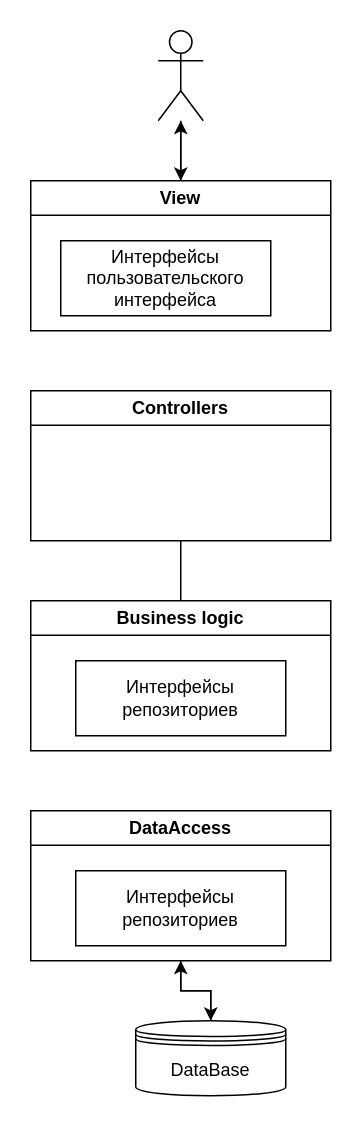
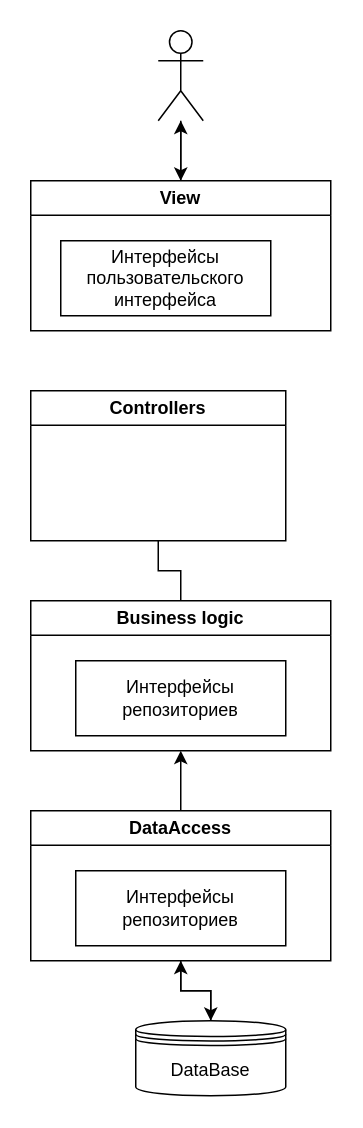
(181, 466) -> (158, 466)
none -> (181, 786)
